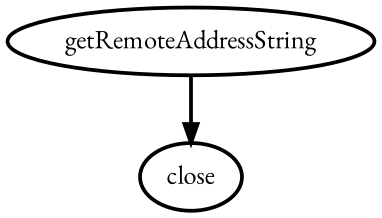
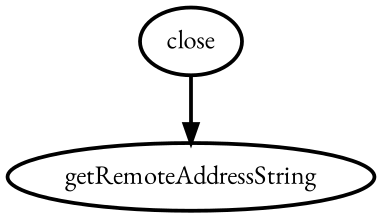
(191, 100) -> (191, 100)
